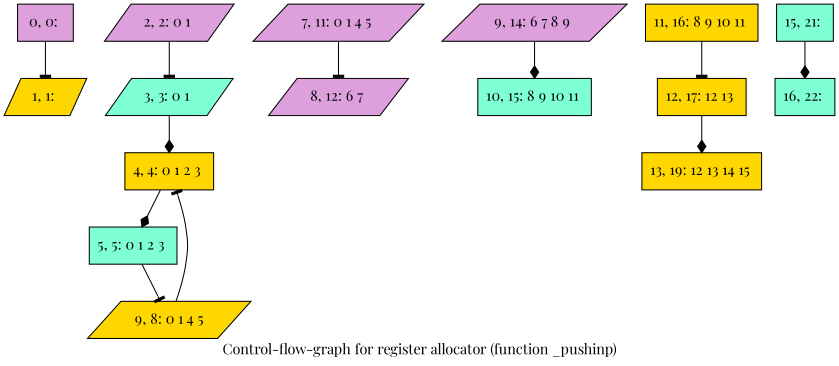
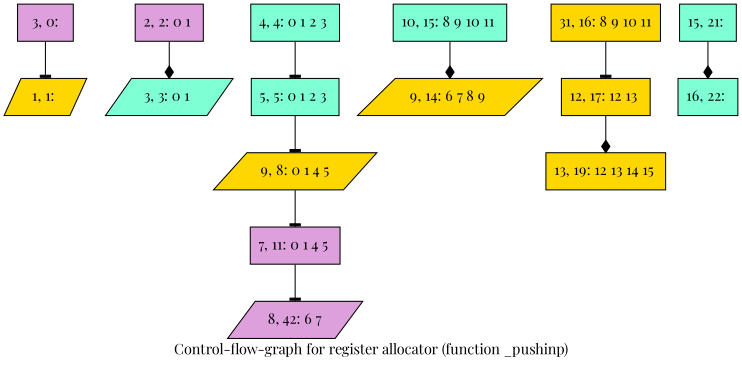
(45, 23) -> (45, 23)
(169, 23) -> (169, 23)
(338, 23) -> (295, 246)
(535, 23) -> (450, 97)
(702, 23) -> (606, 23)
(535, 54) -> (450, 54)
(169, 57) -> (169, 54)
(338, 97) -> (295, 320)
(169, 128) -> none
(169, 171) -> (295, 23)
(154, 203) -> (295, 57)
(188, 248) -> (295, 206)
